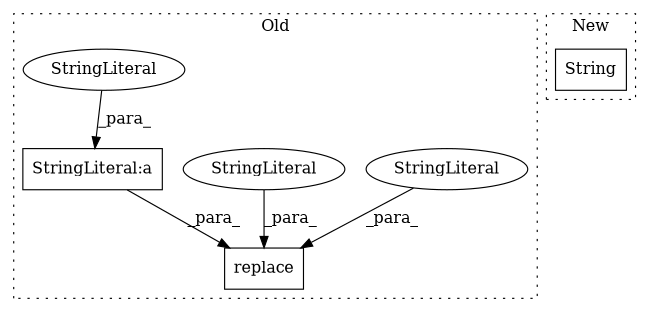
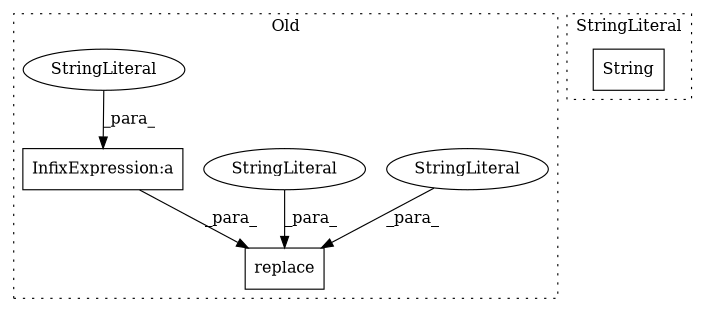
(591, 27) -> (629, 27)
(93, 169) -> (103, 169)
